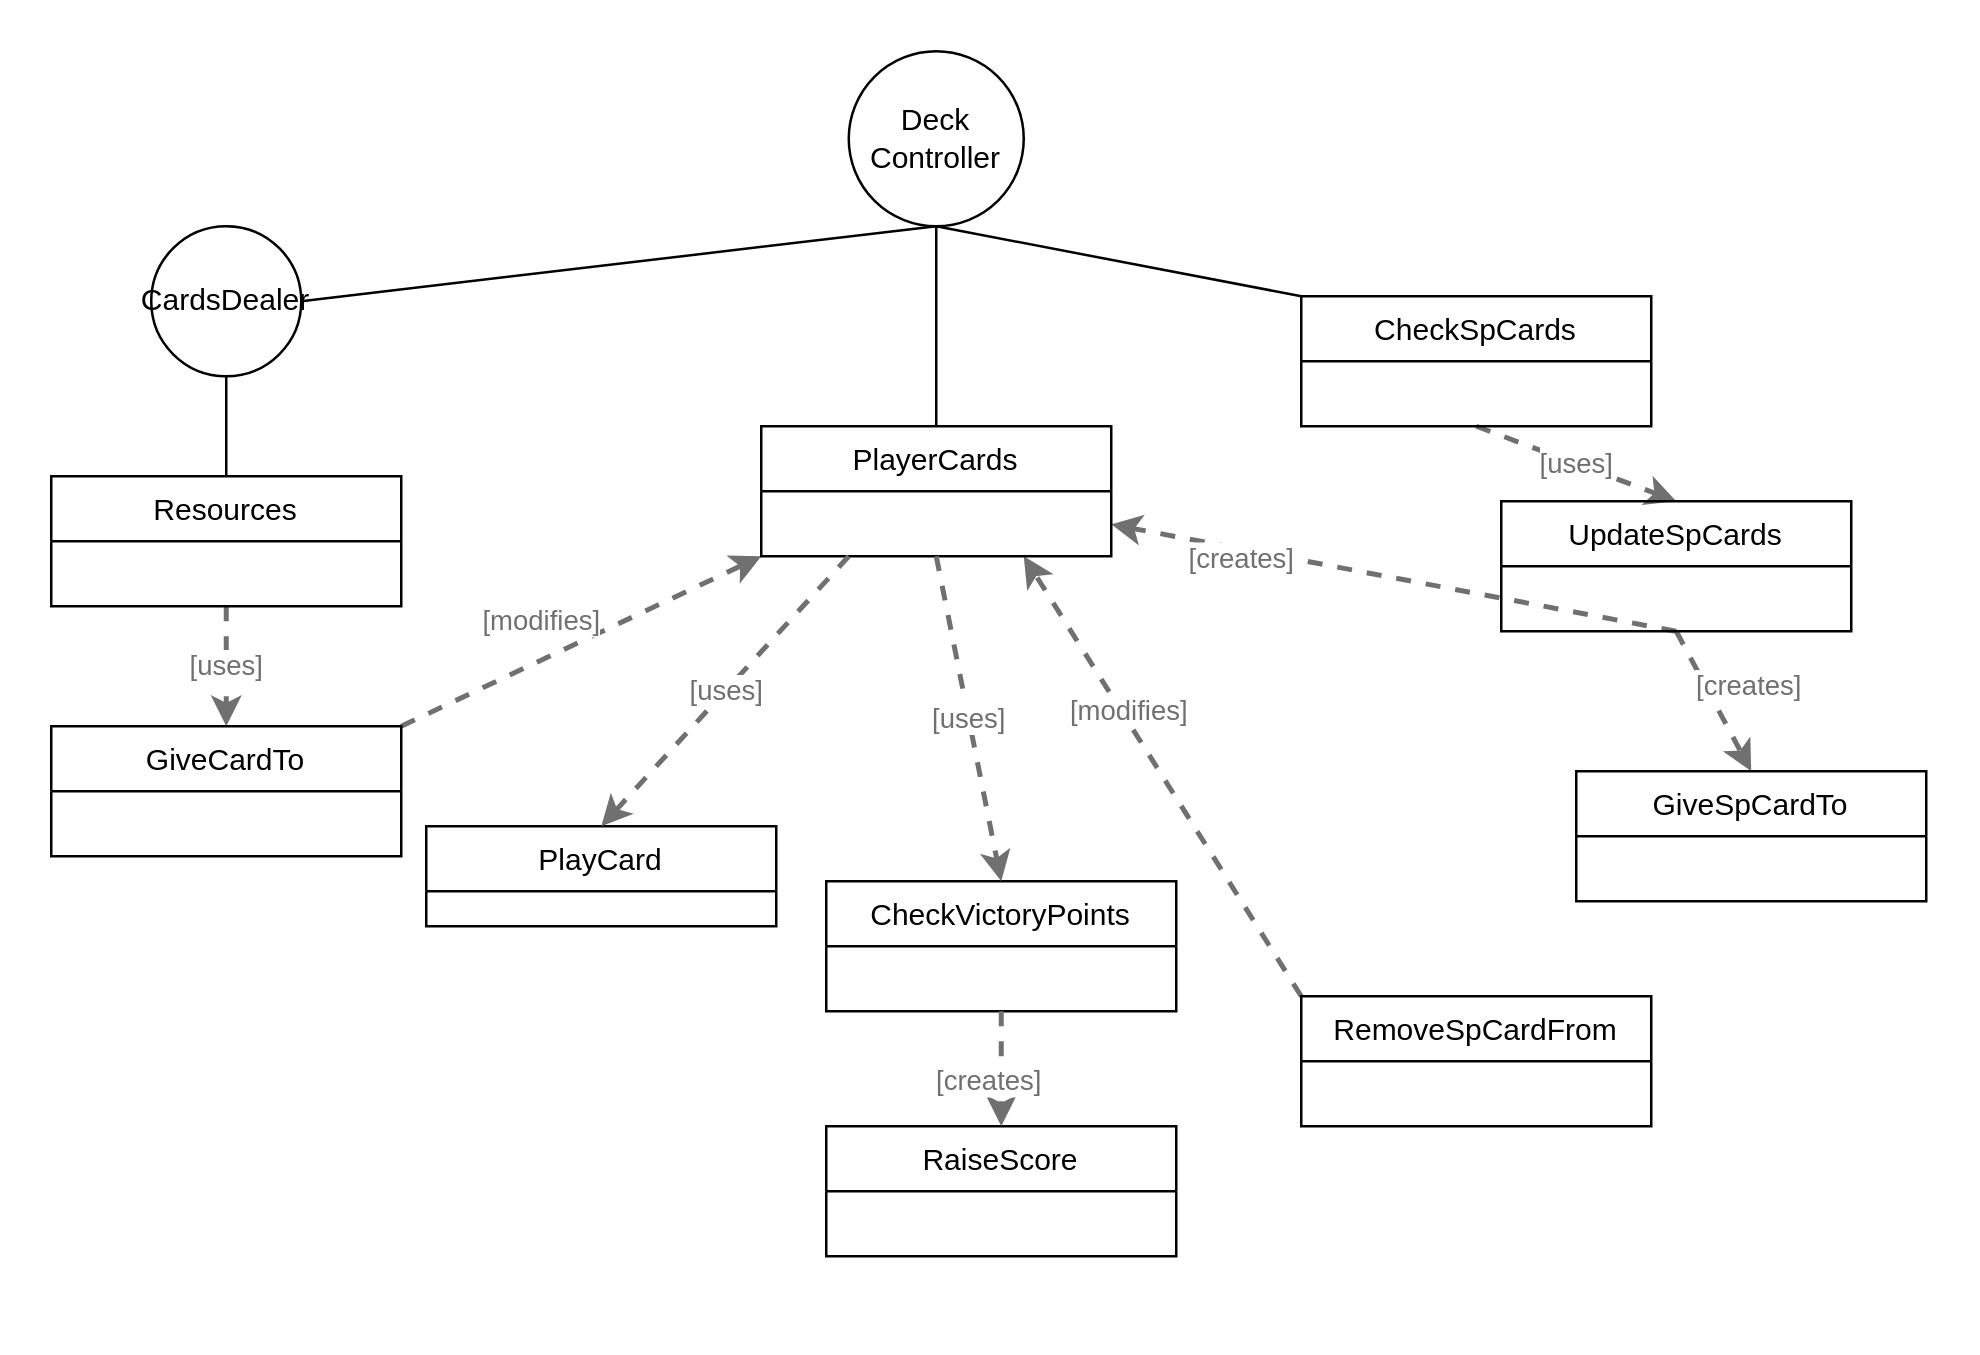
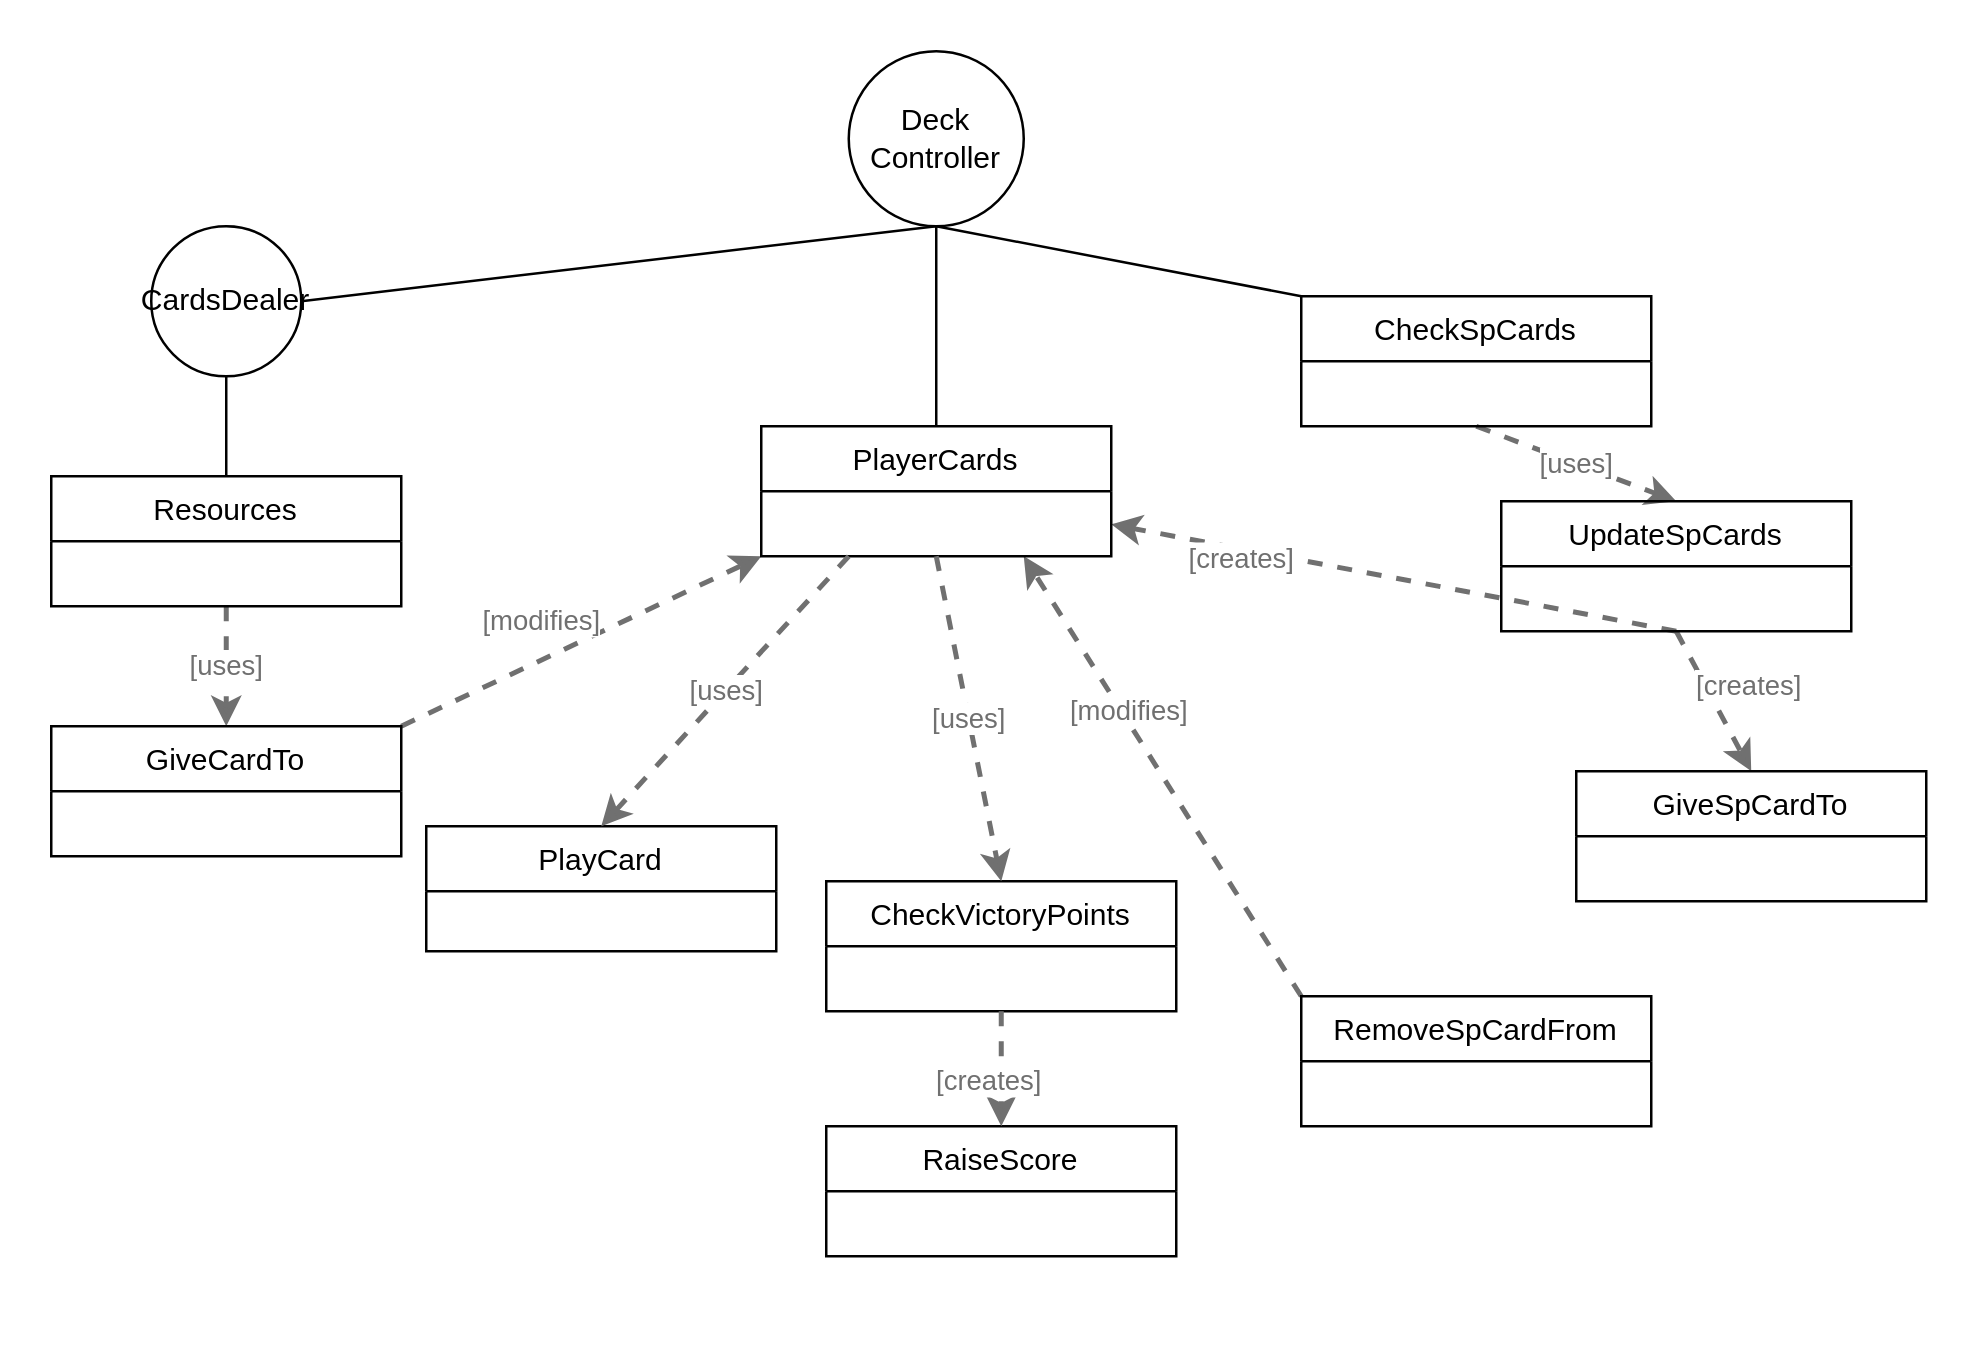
(601, 876) -> (601, 889)
